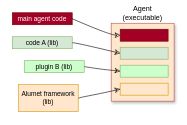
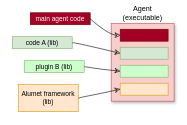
(42, 19) -> (60, 19)
(143, 62) -> (143, 62)
